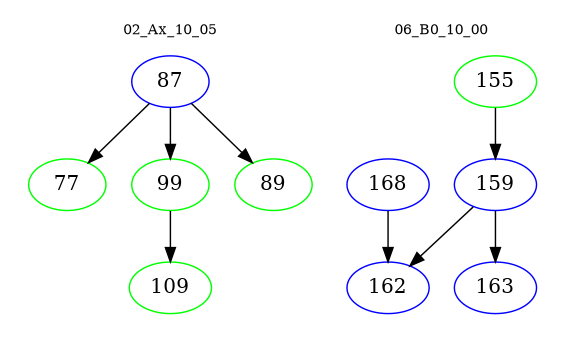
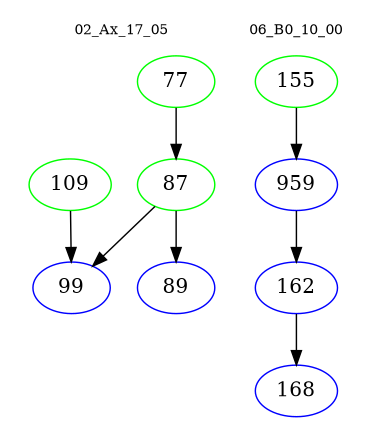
(170, 31) -> (122, 31)
(170, 82) -> (176, 185)
(124, 128) -> (176, 126)
(170, 185) -> (72, 288)
(274, 185) -> (176, 288)
(495, 185) -> (296, 185)
(170, 229) -> (71, 229)
(388, 229) -> (296, 332)
(495, 288) -> none
